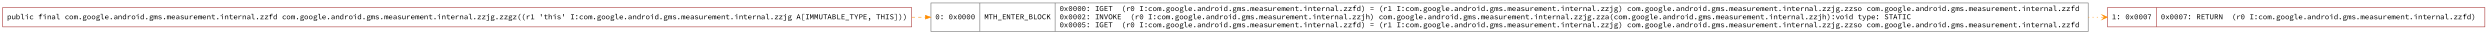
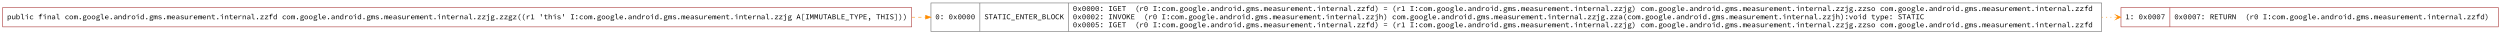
(1017, 17) -> (1024, 17)
